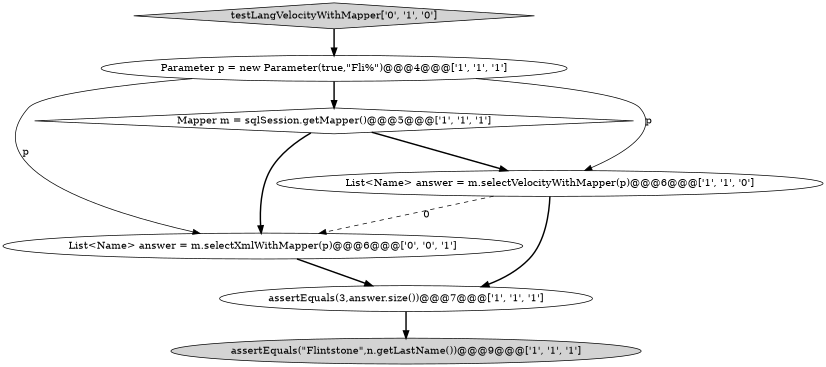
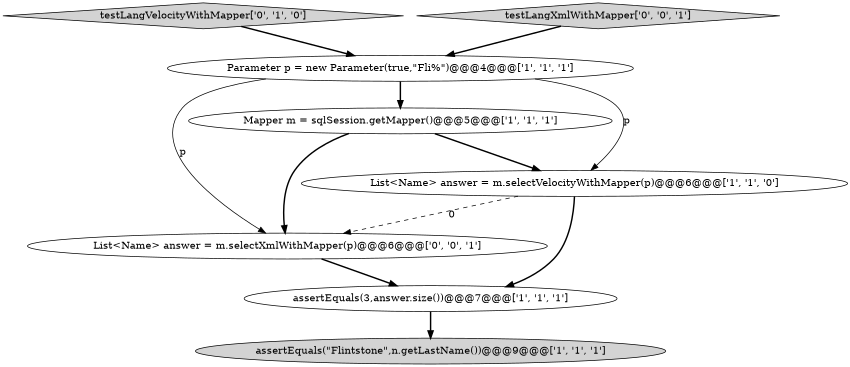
none -> (598, 16)
(334, 121) -> (400, 121)
